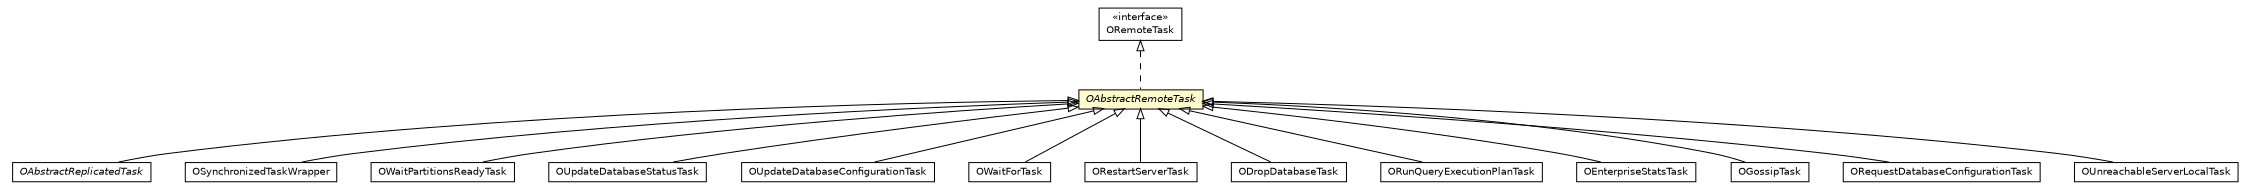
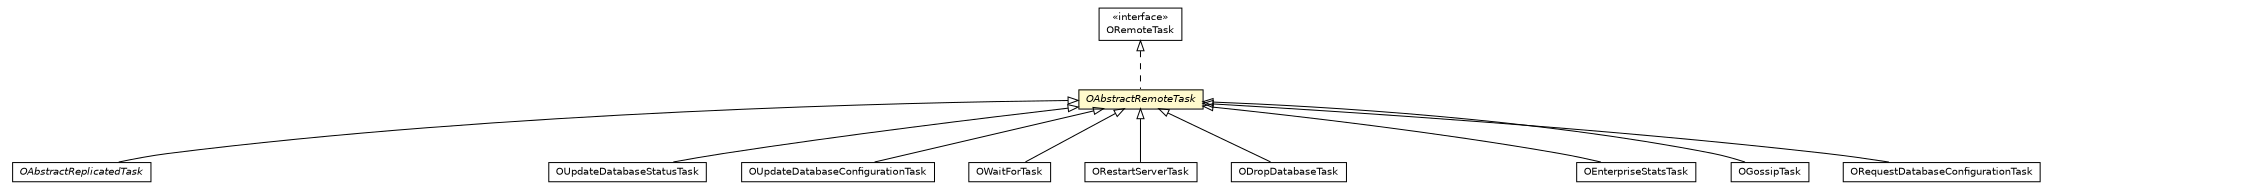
(261, 172) -> none
(443, 172) -> none
(1462, 172) -> none
(2156, 172) -> none
